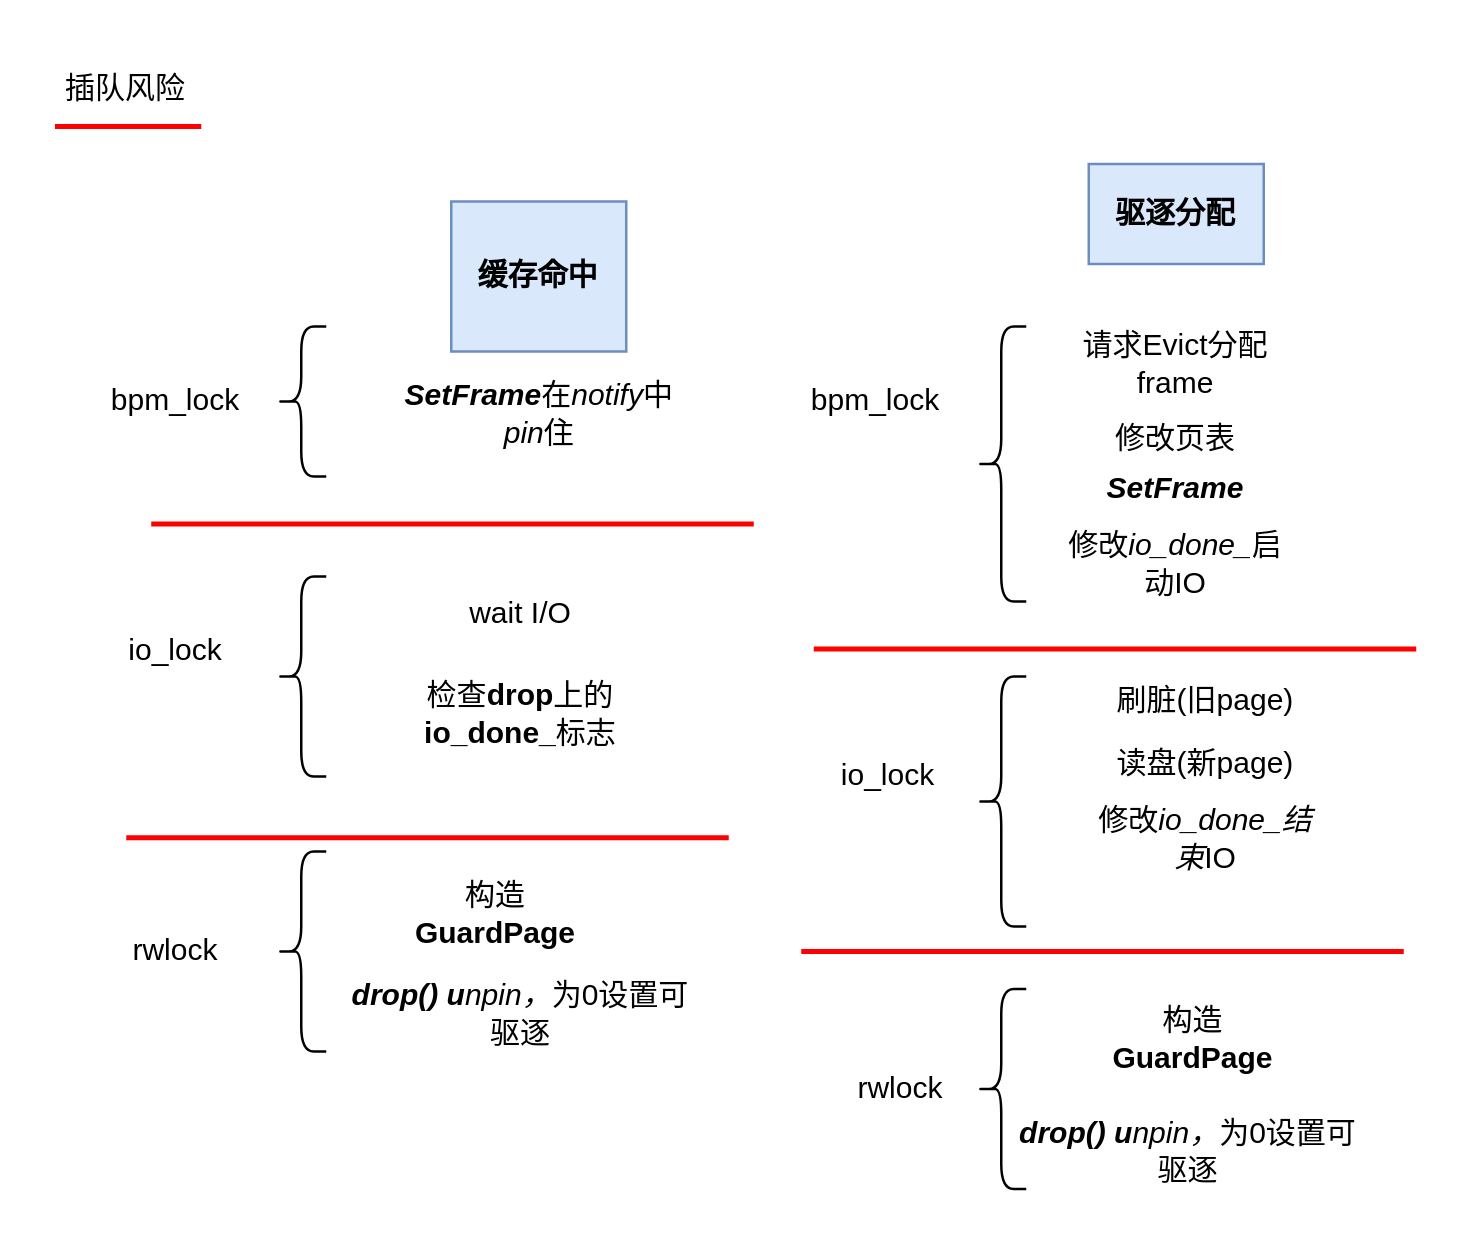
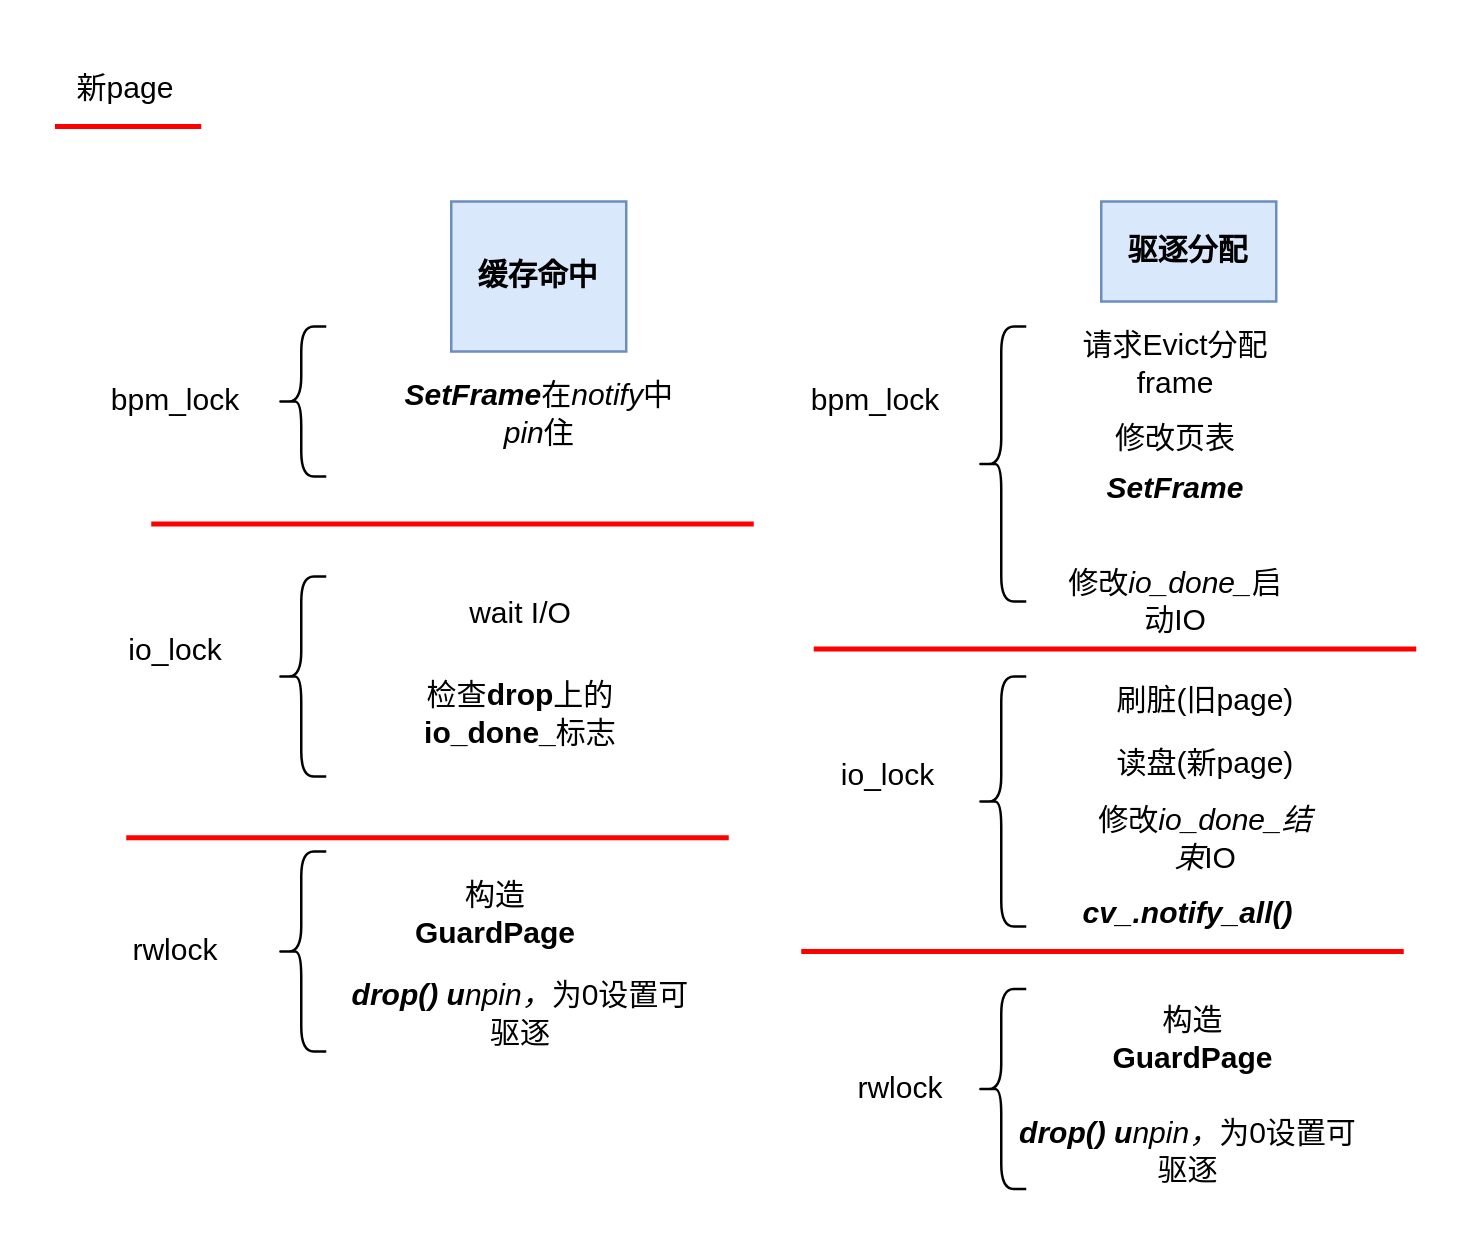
(126, 89) -> (126, 89)
(1176, 214) -> (1189, 251)
(1176, 564) -> (1176, 601)
none -> (1189, 914)
